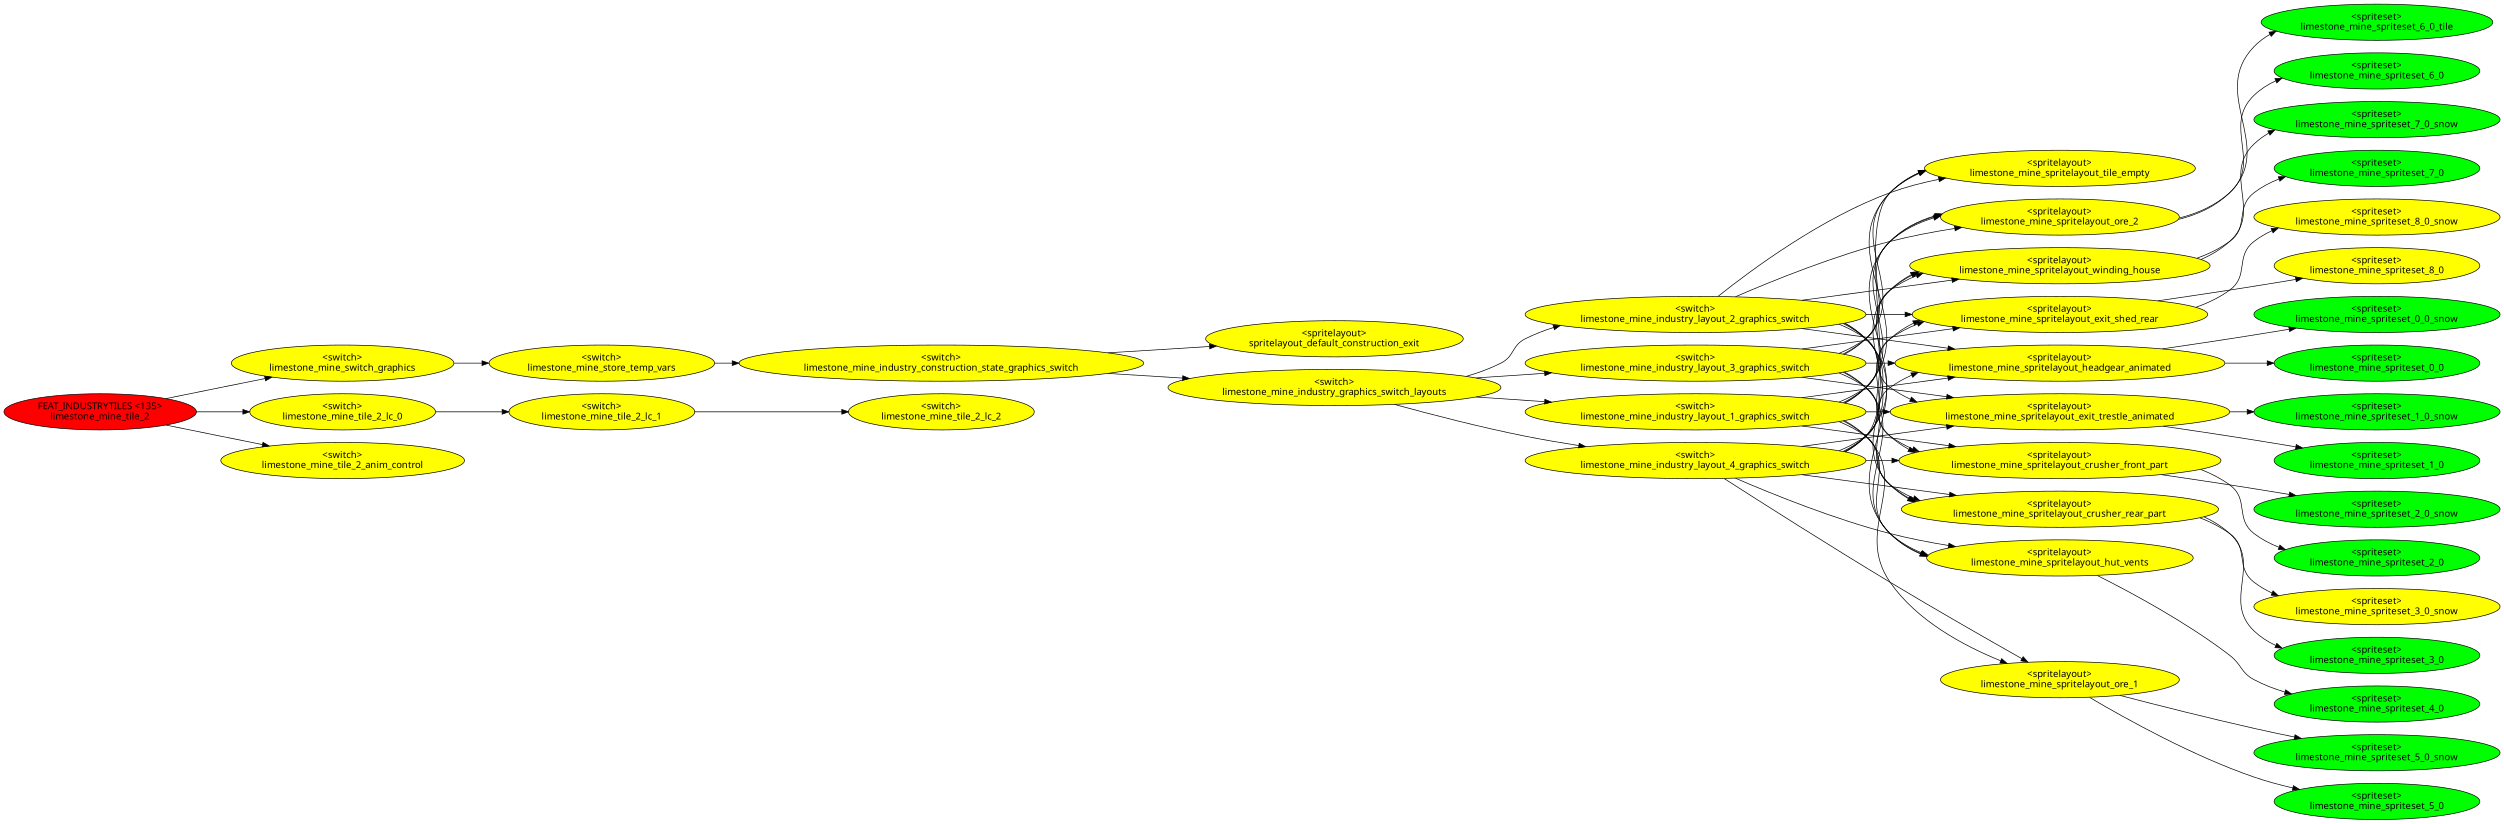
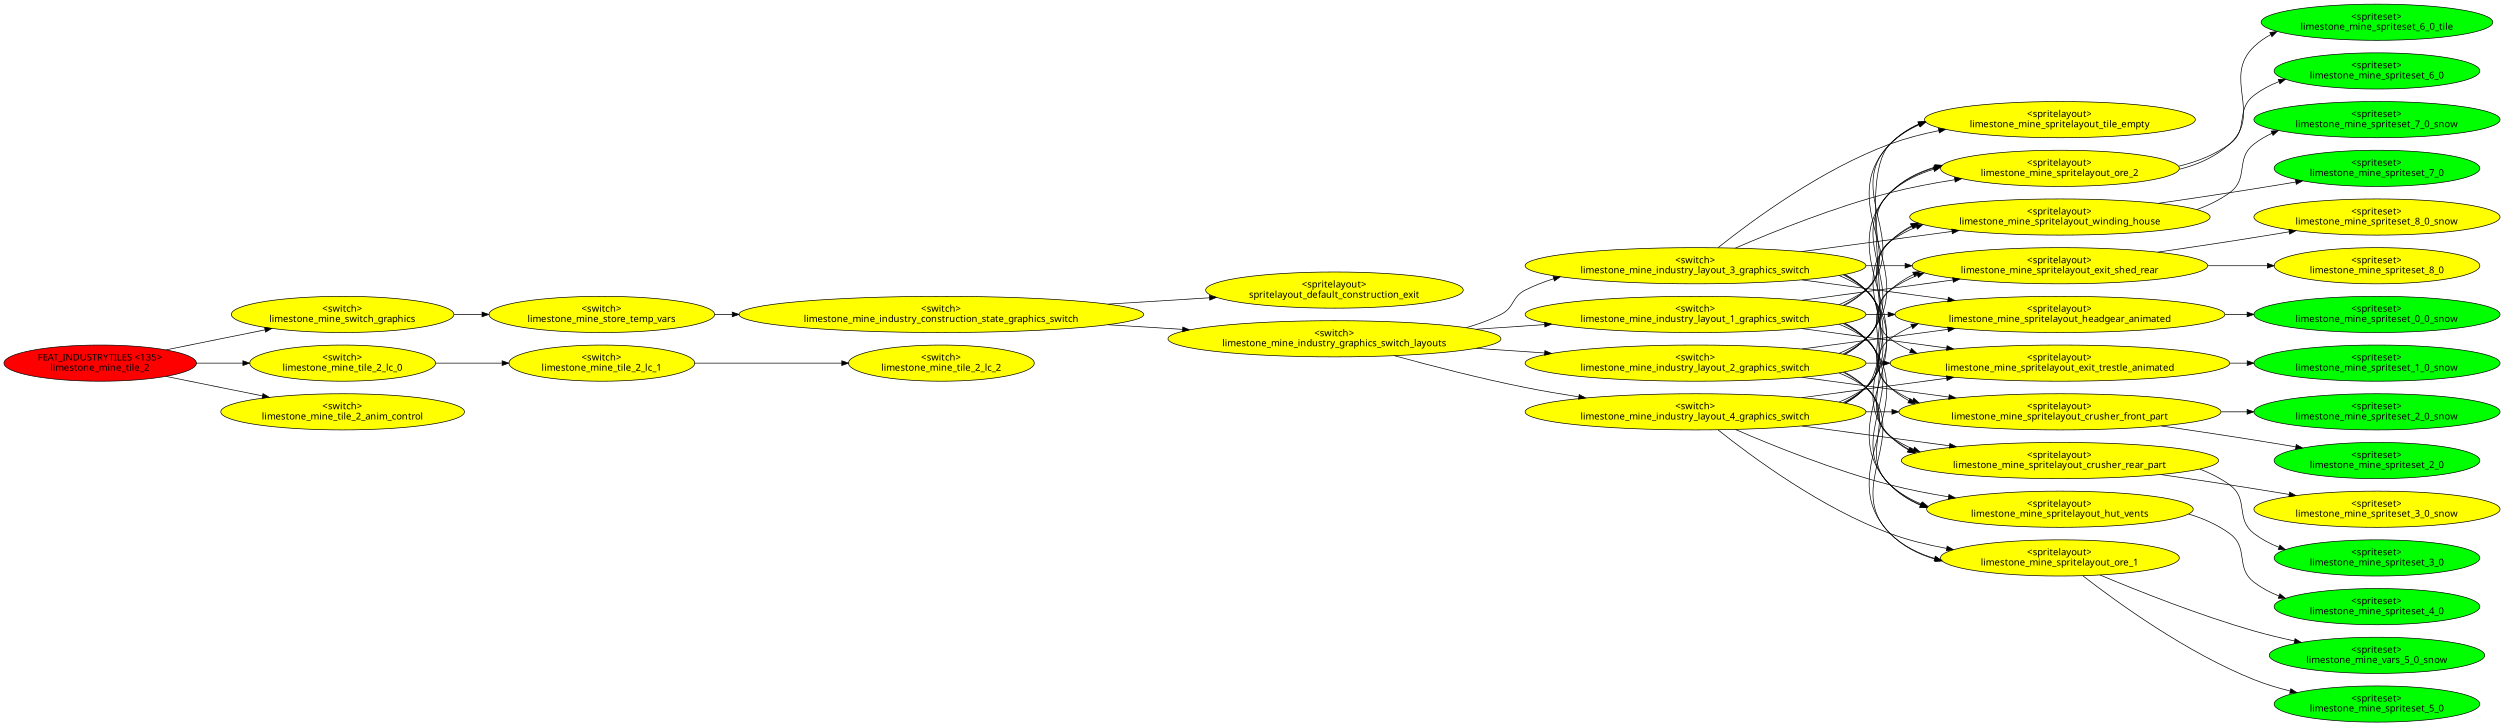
(2377, 363) -> none
(2377, 461) -> none
none -> (1875, 473)
(2377, 753) -> (2377, 655)
